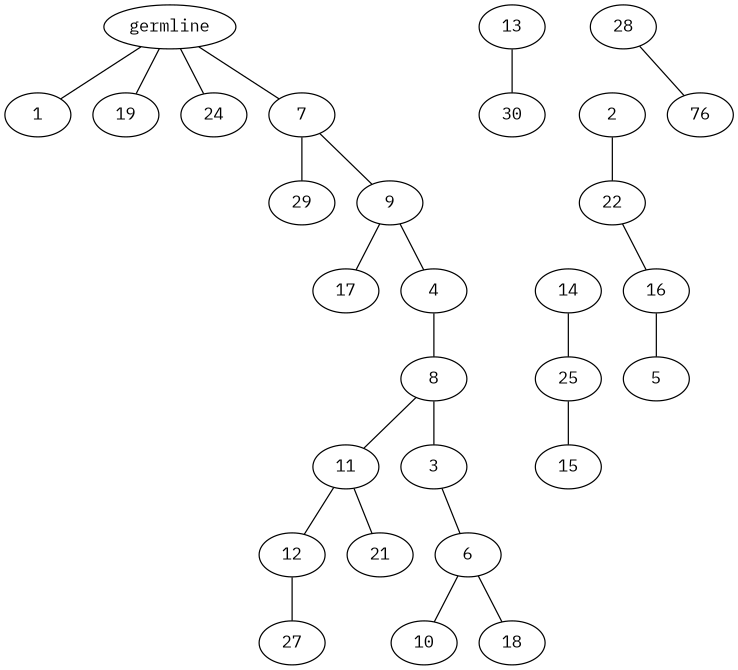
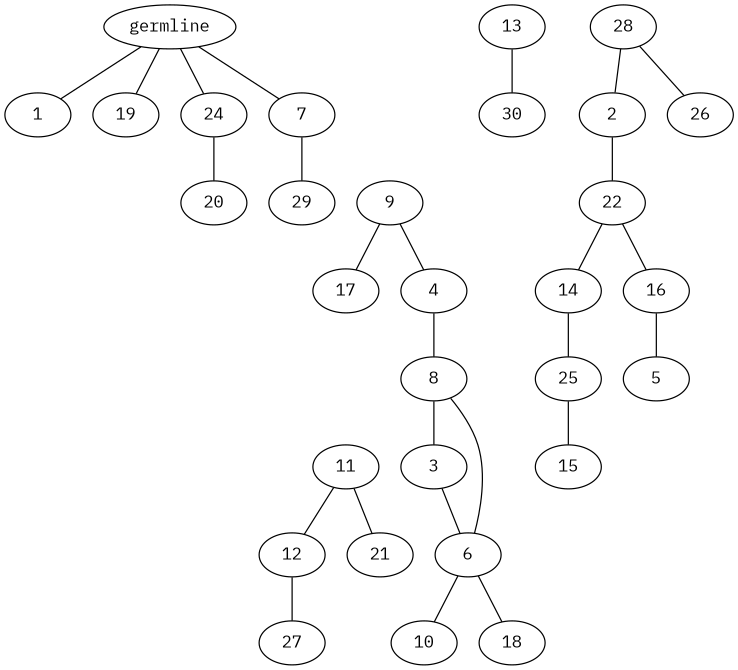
none -> (618, 71)
(700, 115) -> (700, 115)
(346, 159) -> none
none -> (214, 203)
none -> (590, 247)
(390, 423) -> (481, 462)
